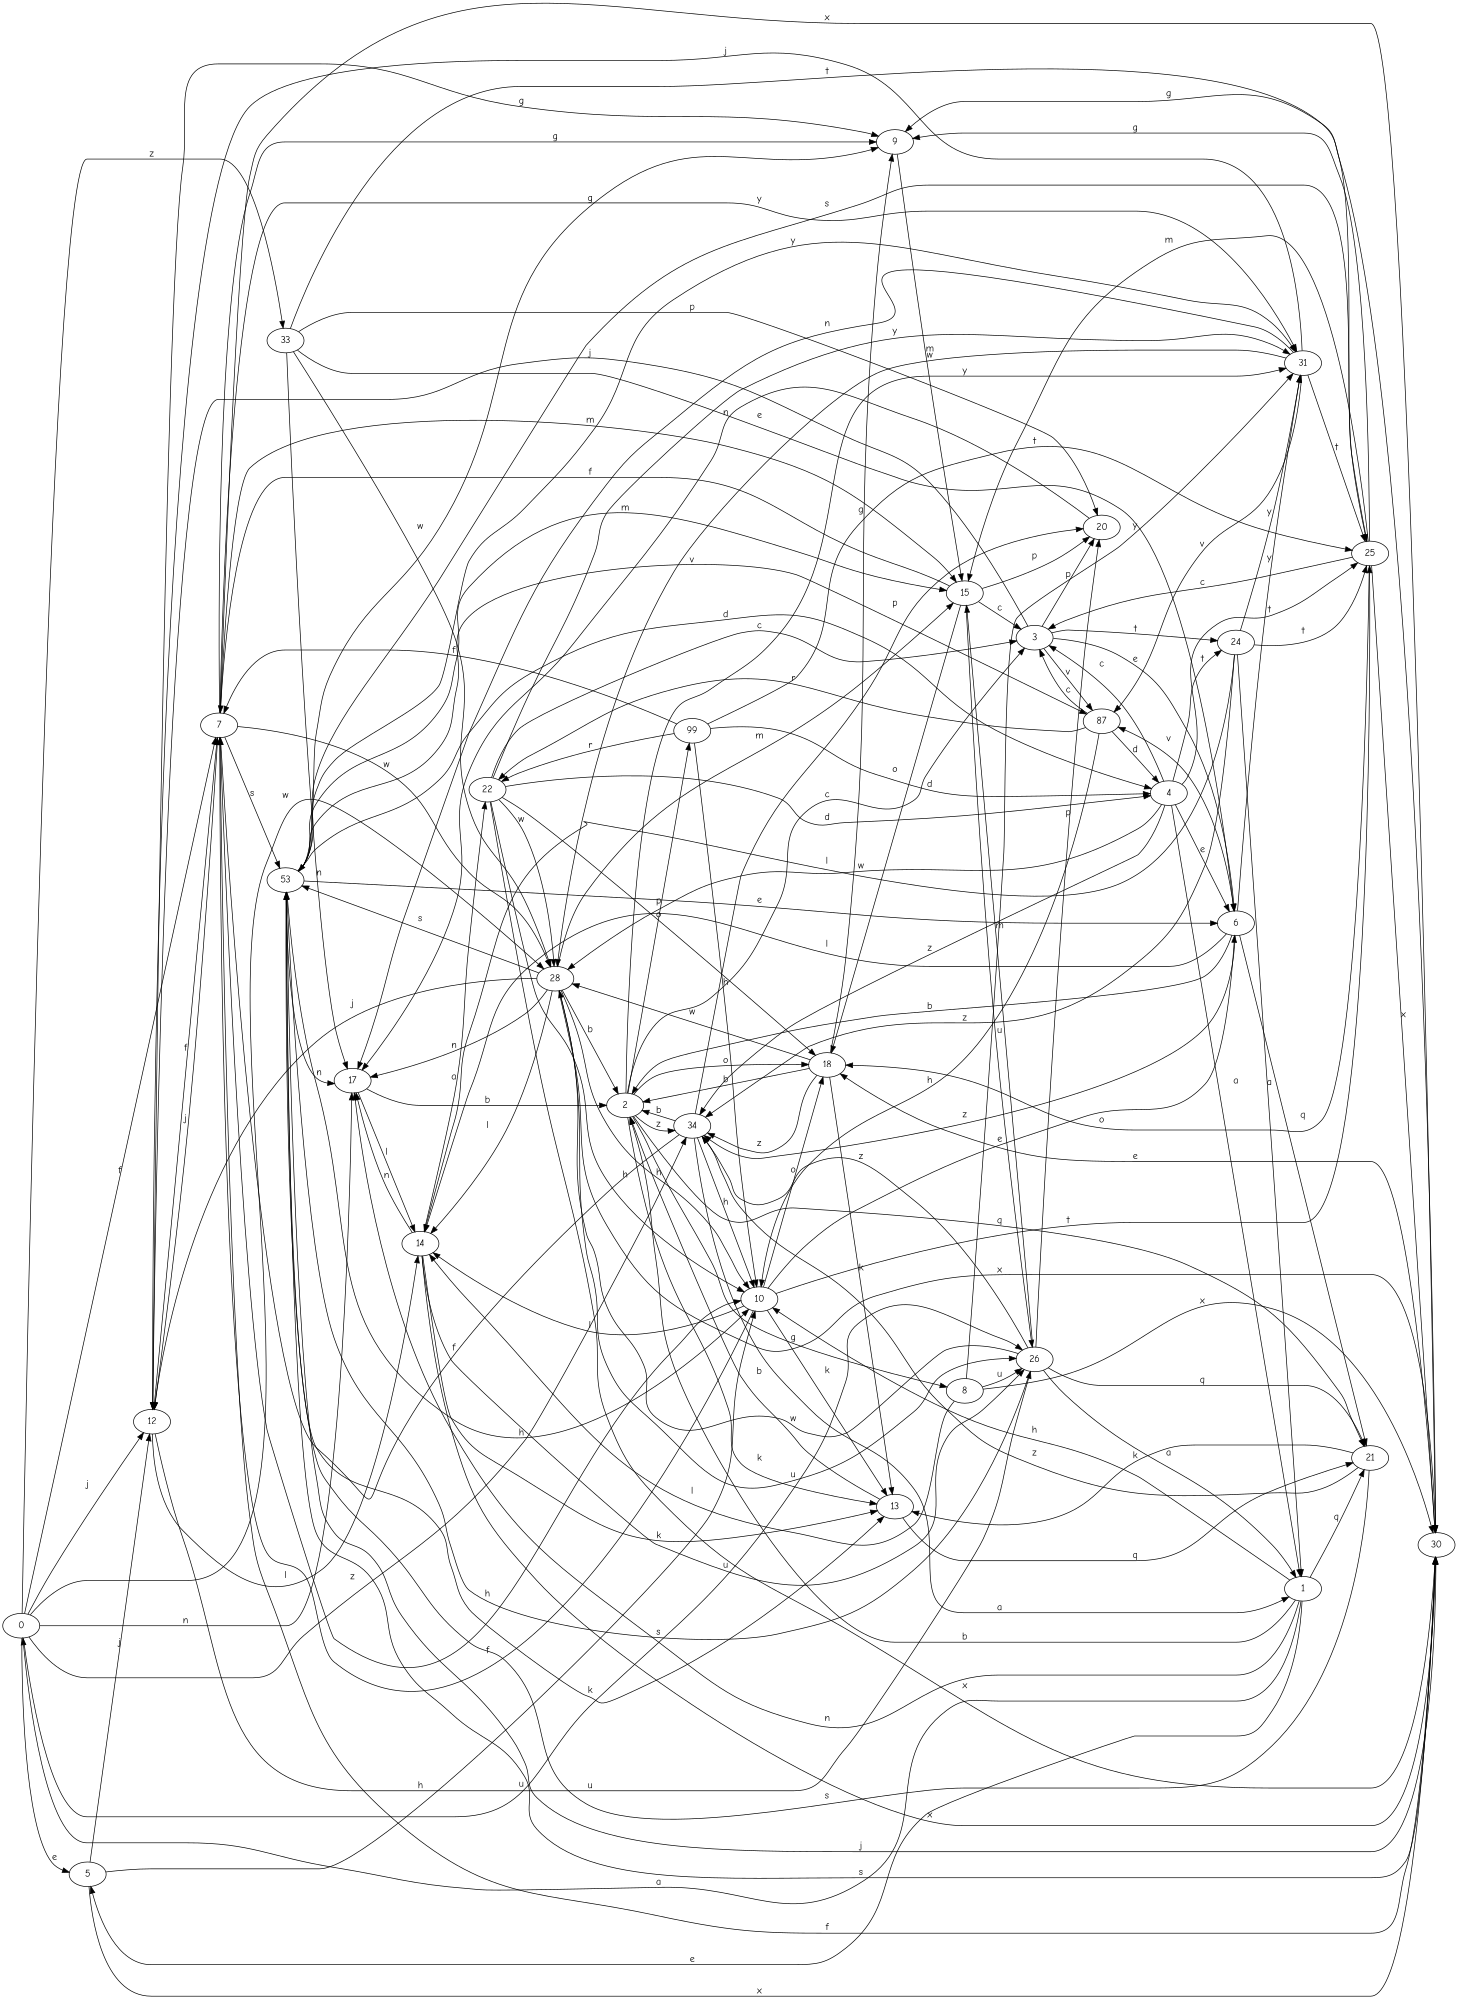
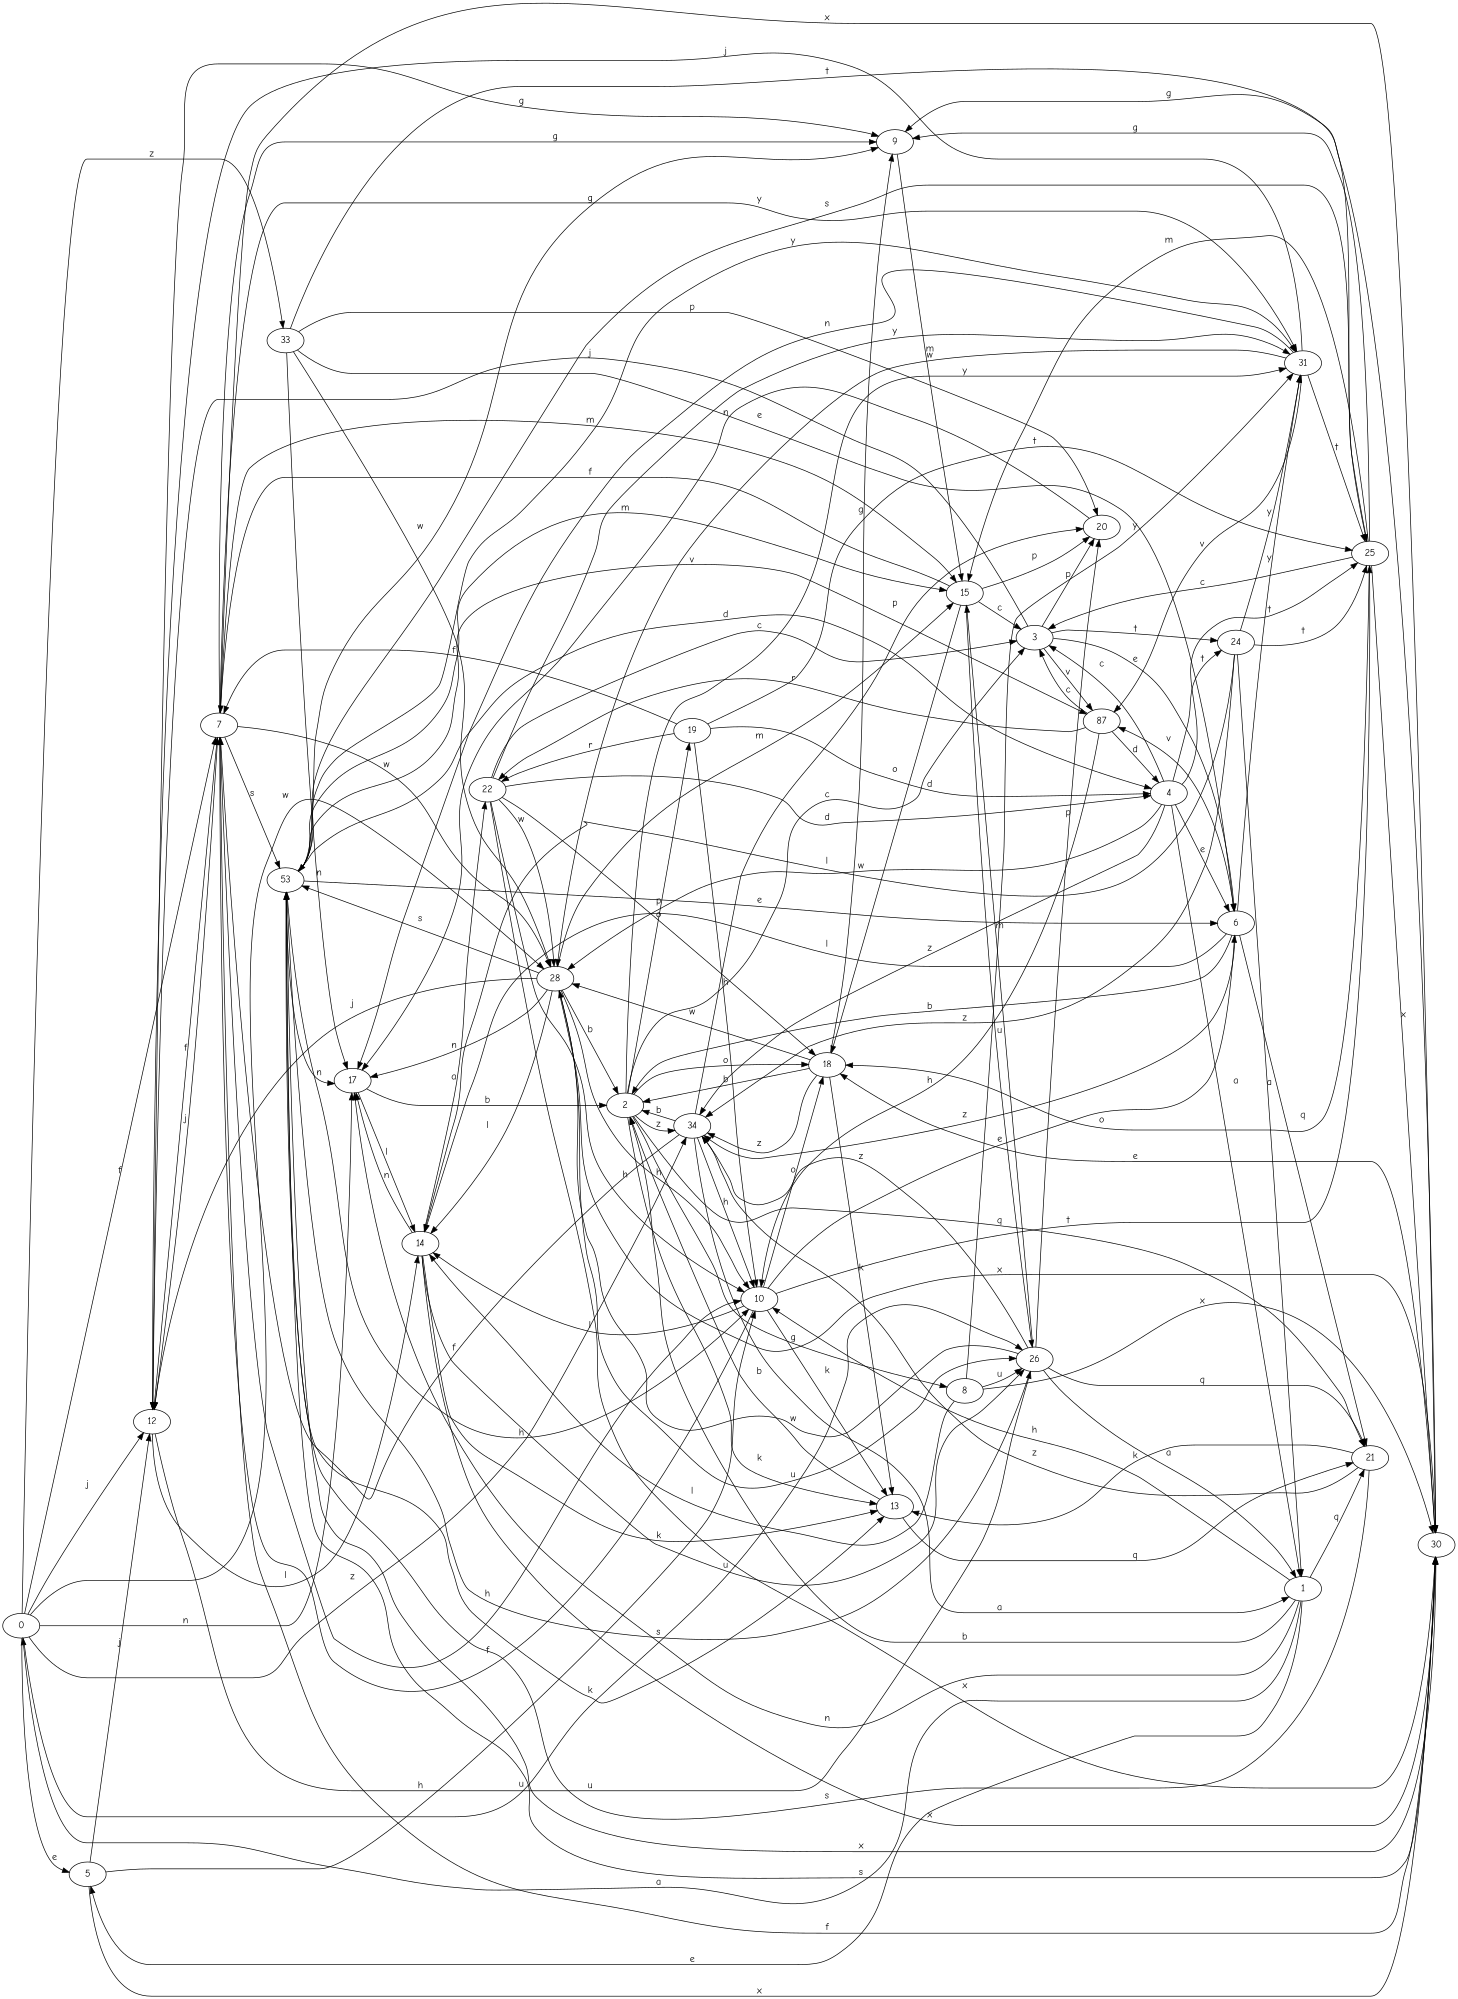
(692, 731) -> (692, 731)
(861, 1846) -> (861, 1846)
